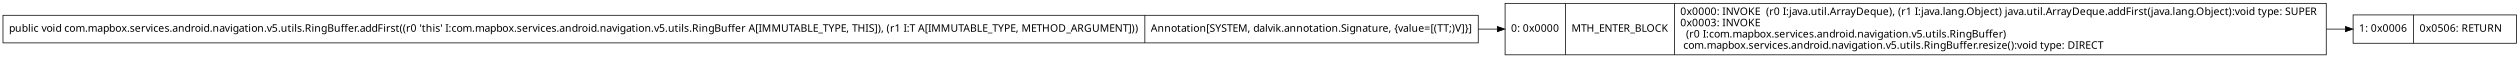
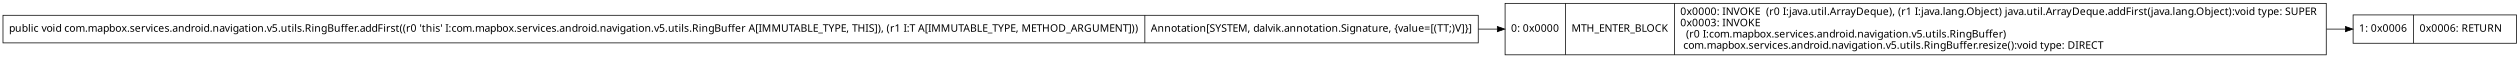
(2465, 29) -> (2465, 29)
